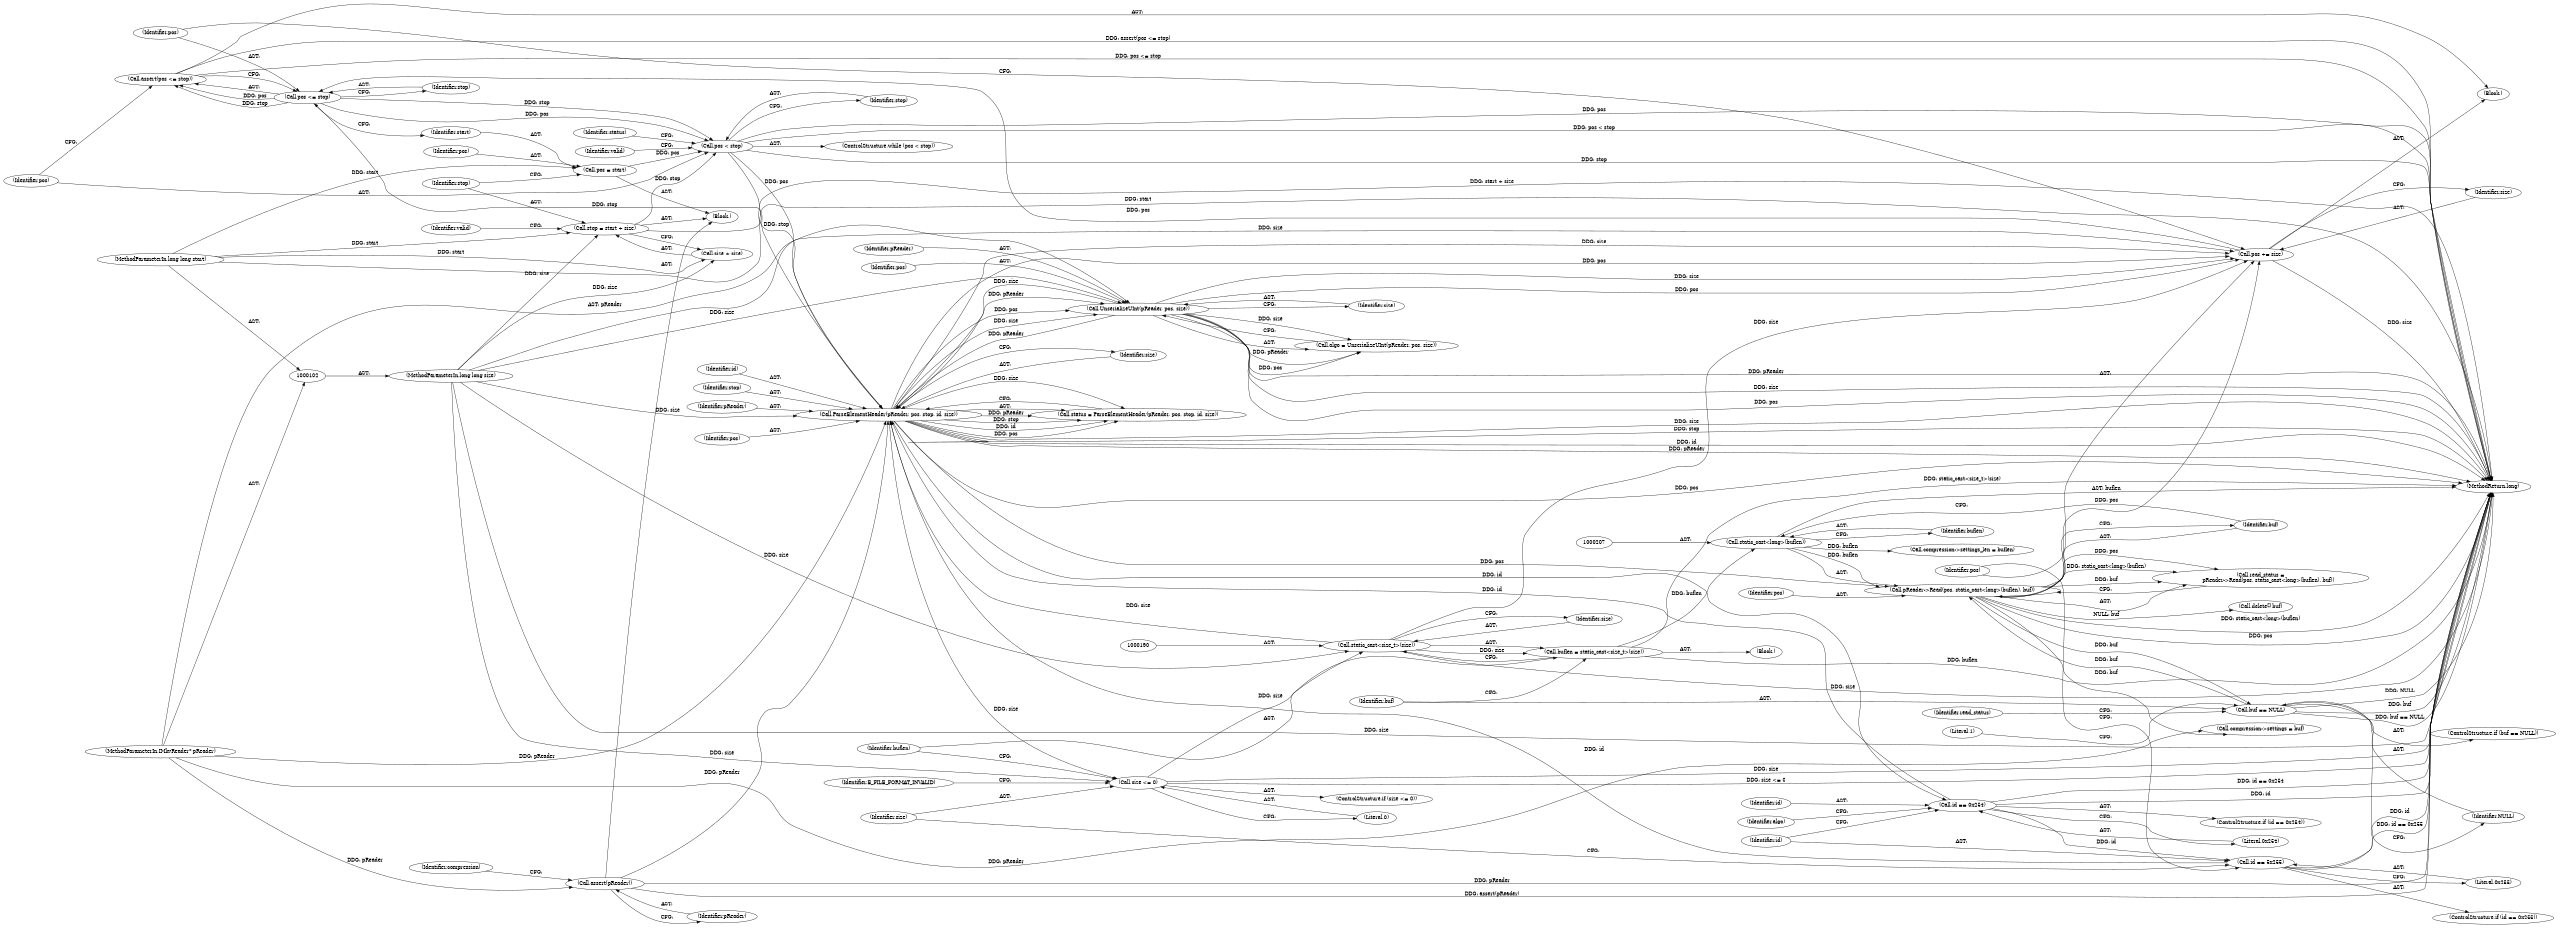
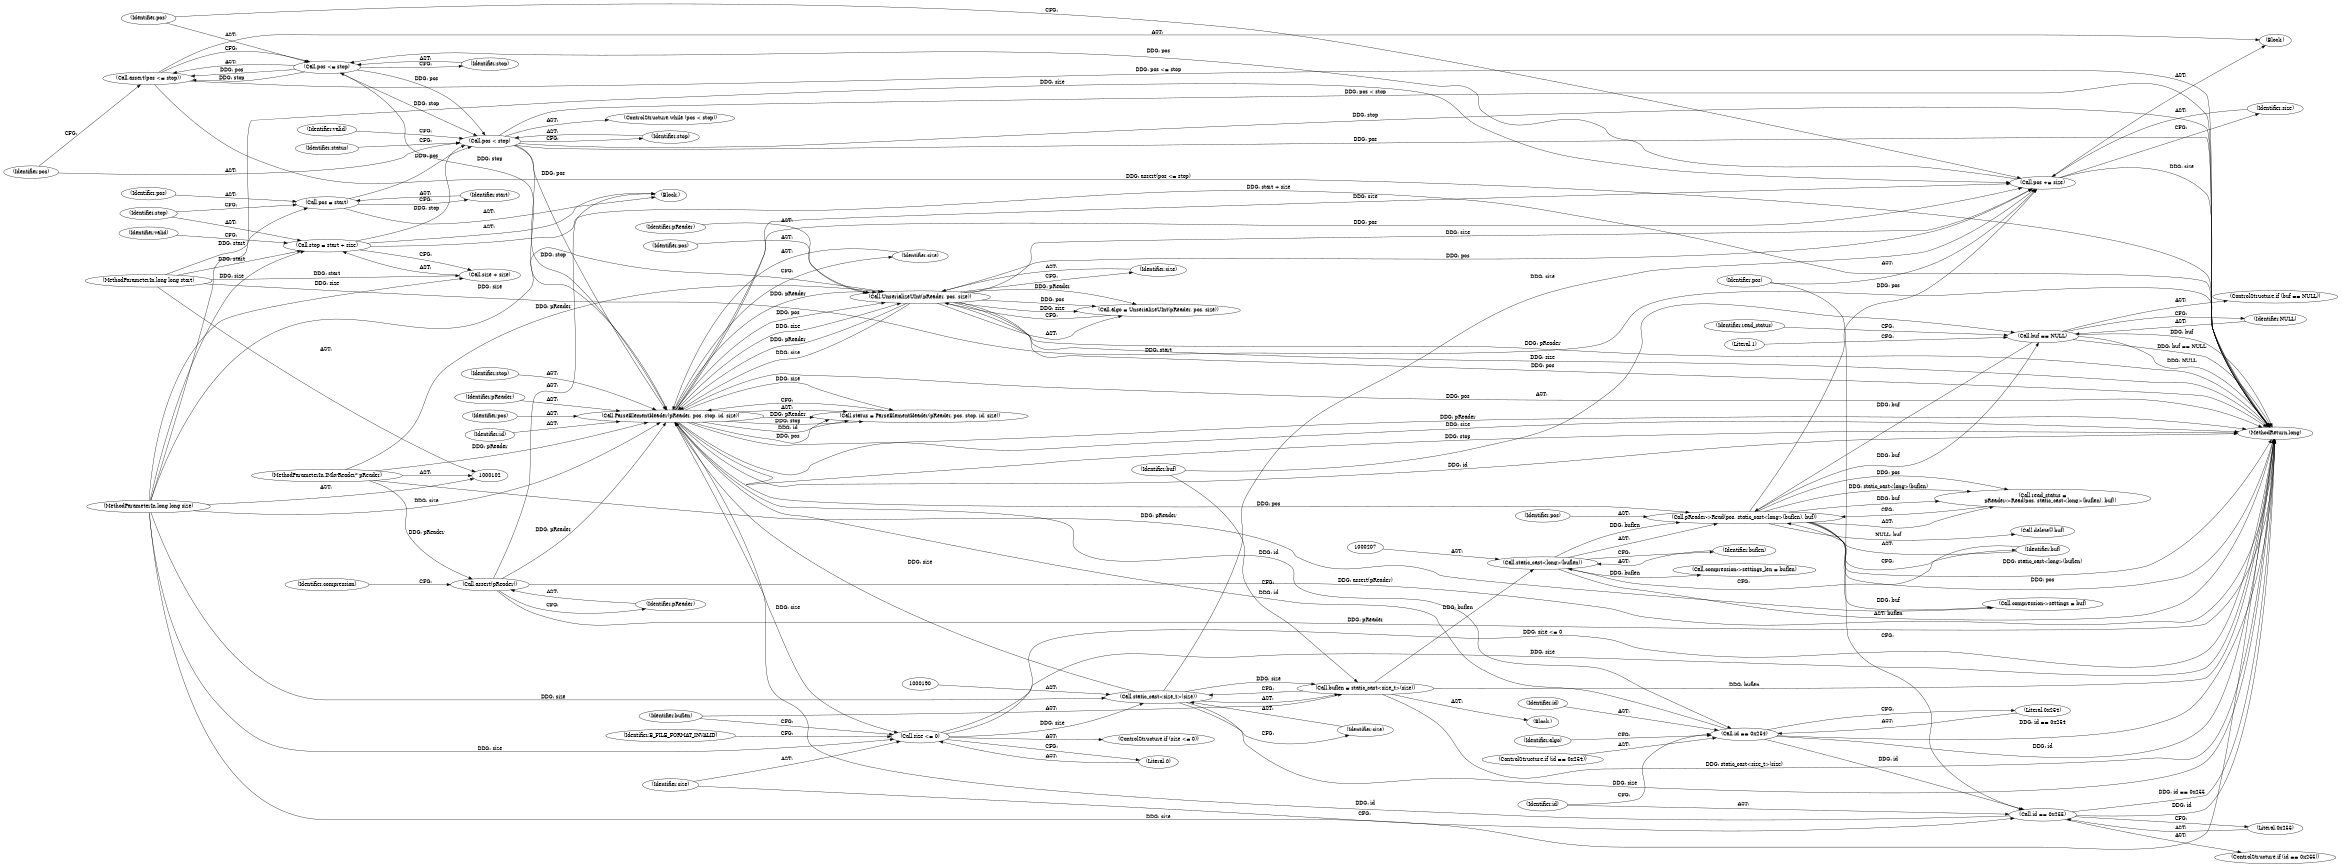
(363, 132) -> (411, 204)
(605, 305) -> (553, 307)
(356, 376) -> (339, 496)
(2104, 811) -> (1647, 747)
(2261, 863) -> (2043, 815)
